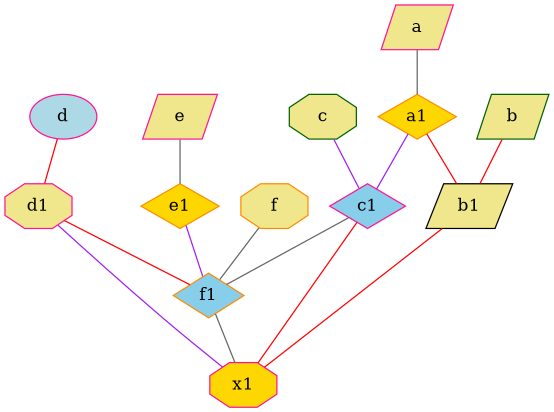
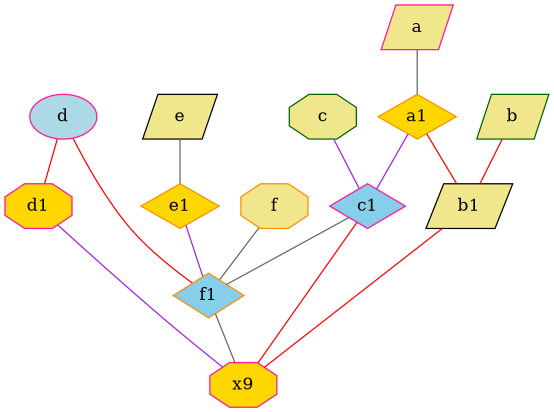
(180, 117) -> (180, 117)
(38, 206) -> (38, 206)
(127, 253) -> (123, 219)
(243, 385) -> (243, 385)
